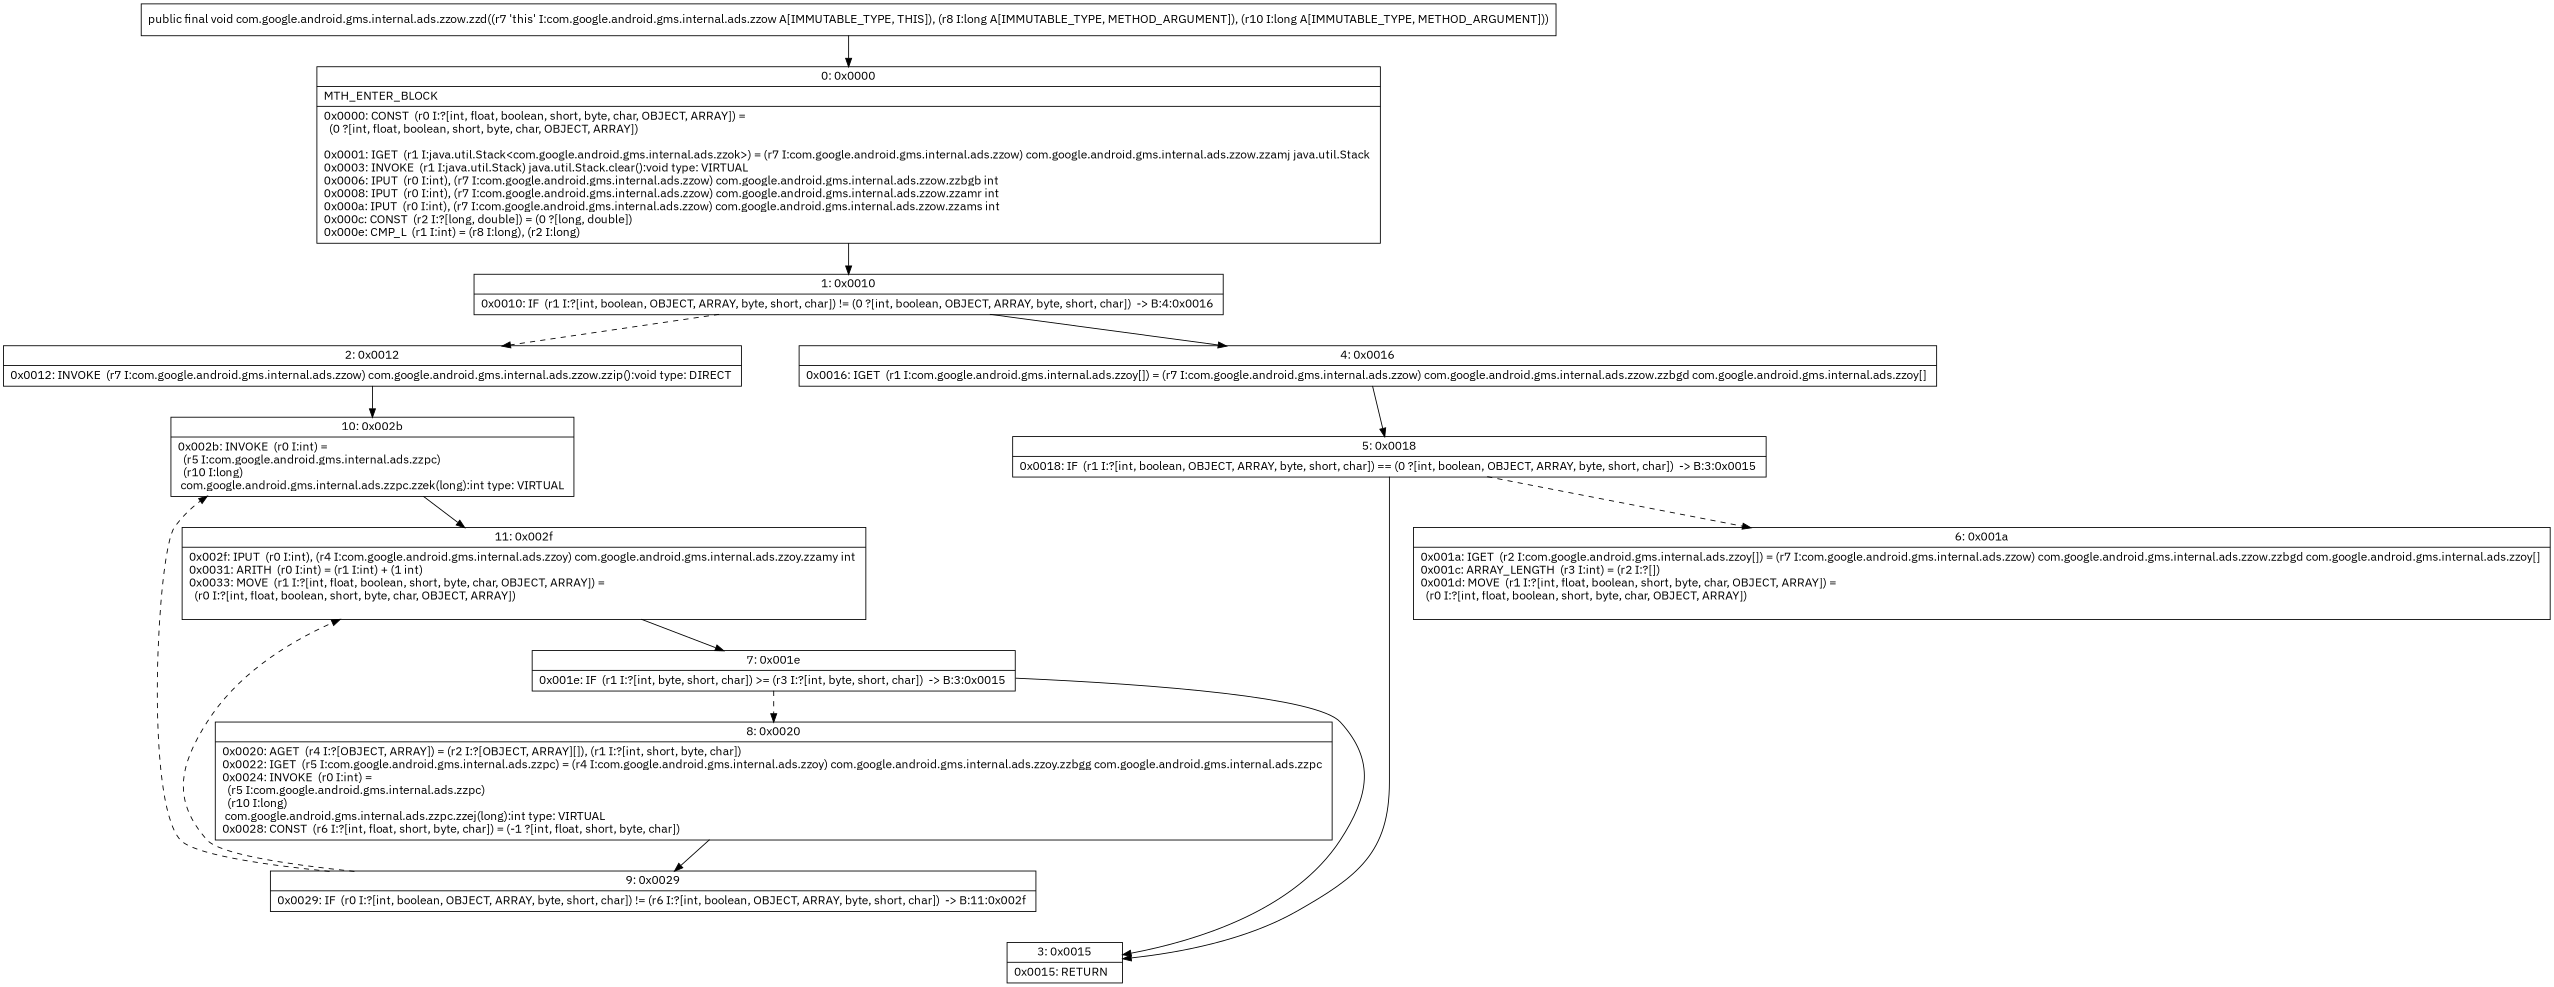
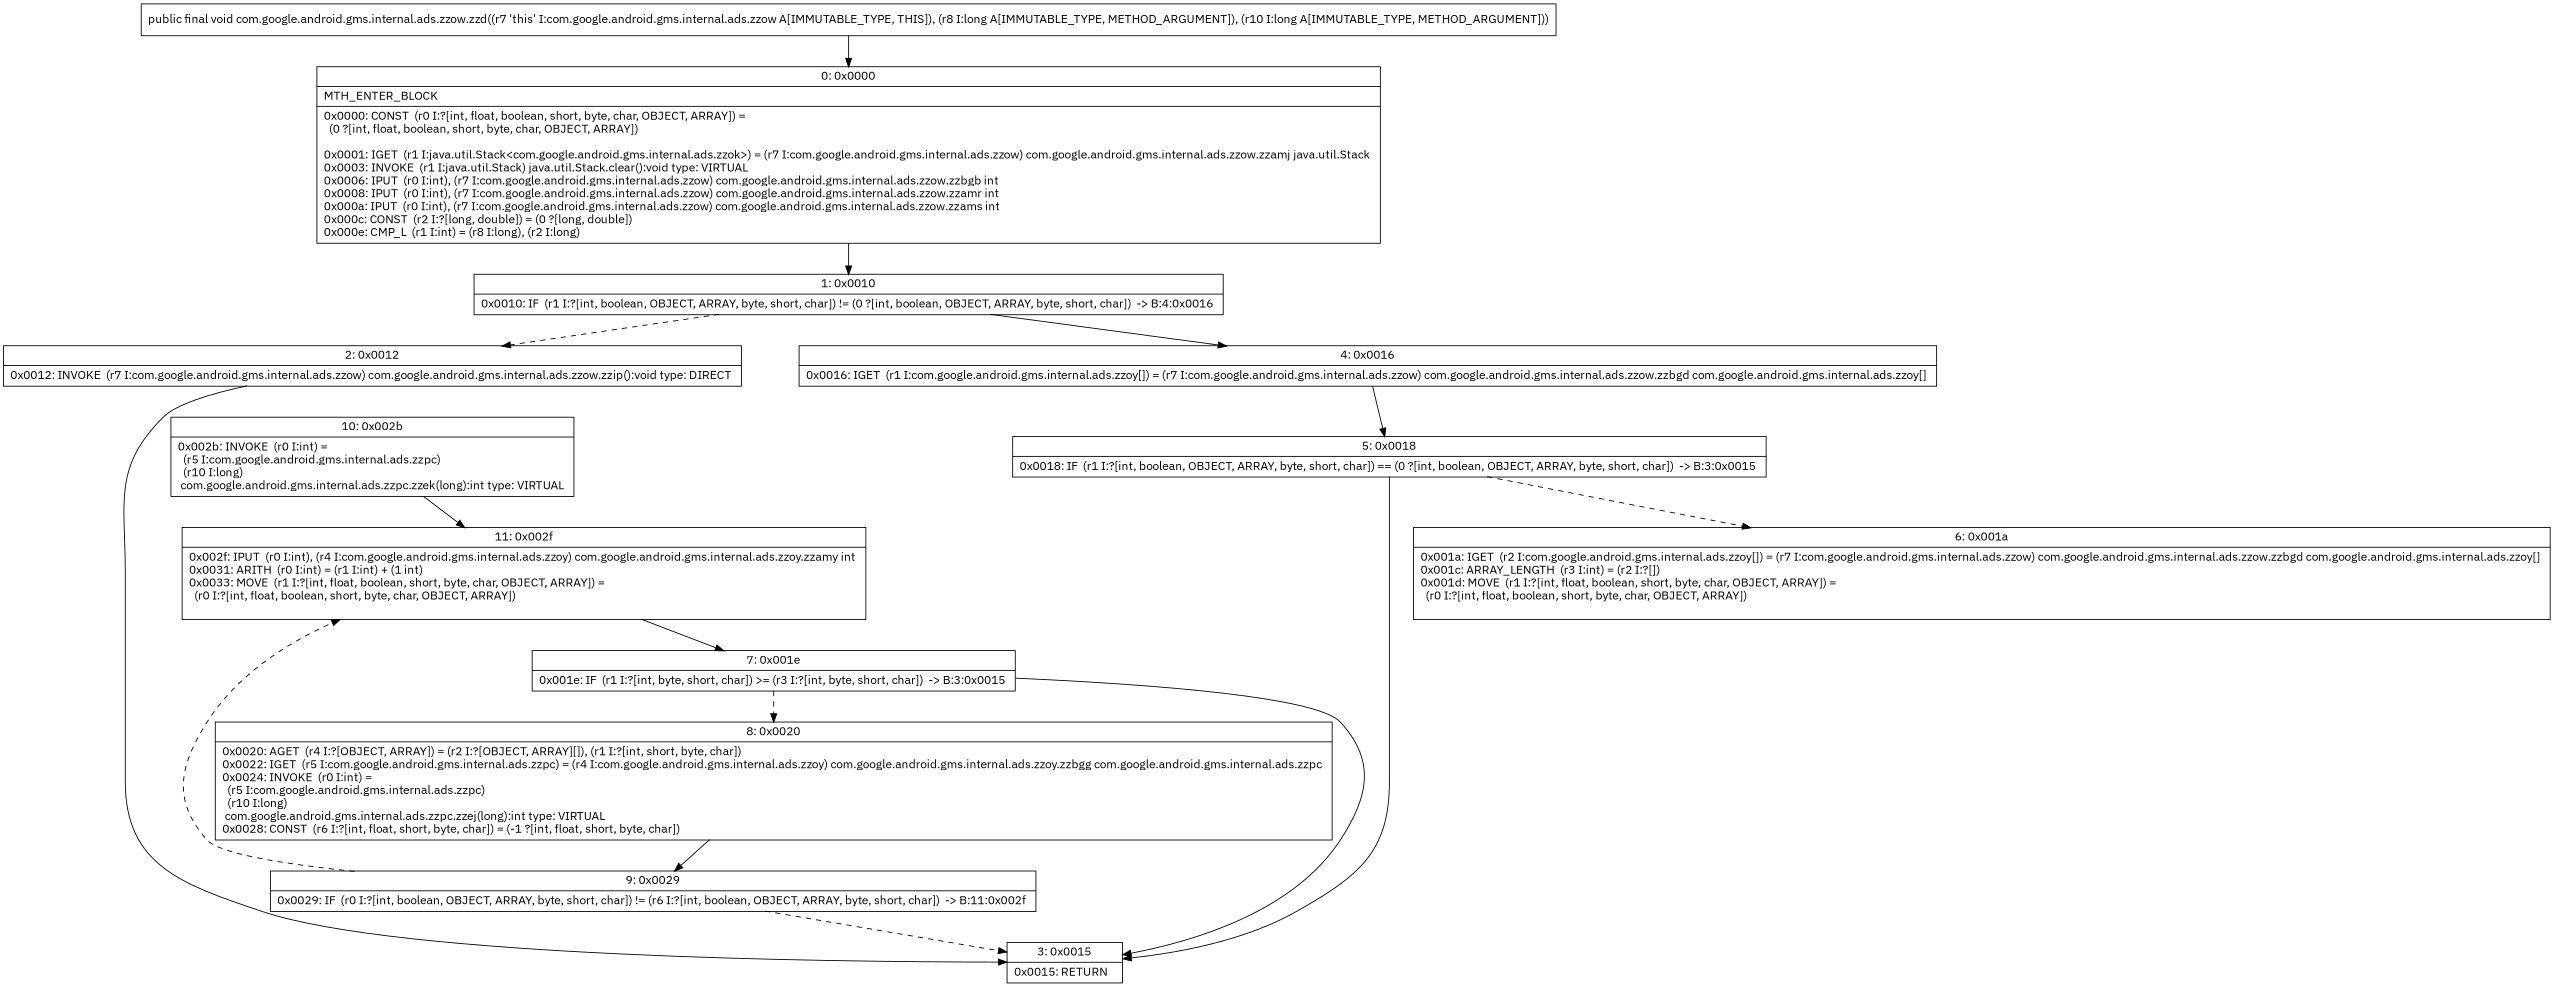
(372, 397) -> (295, 919)
(159, 743) -> (882, 931)
